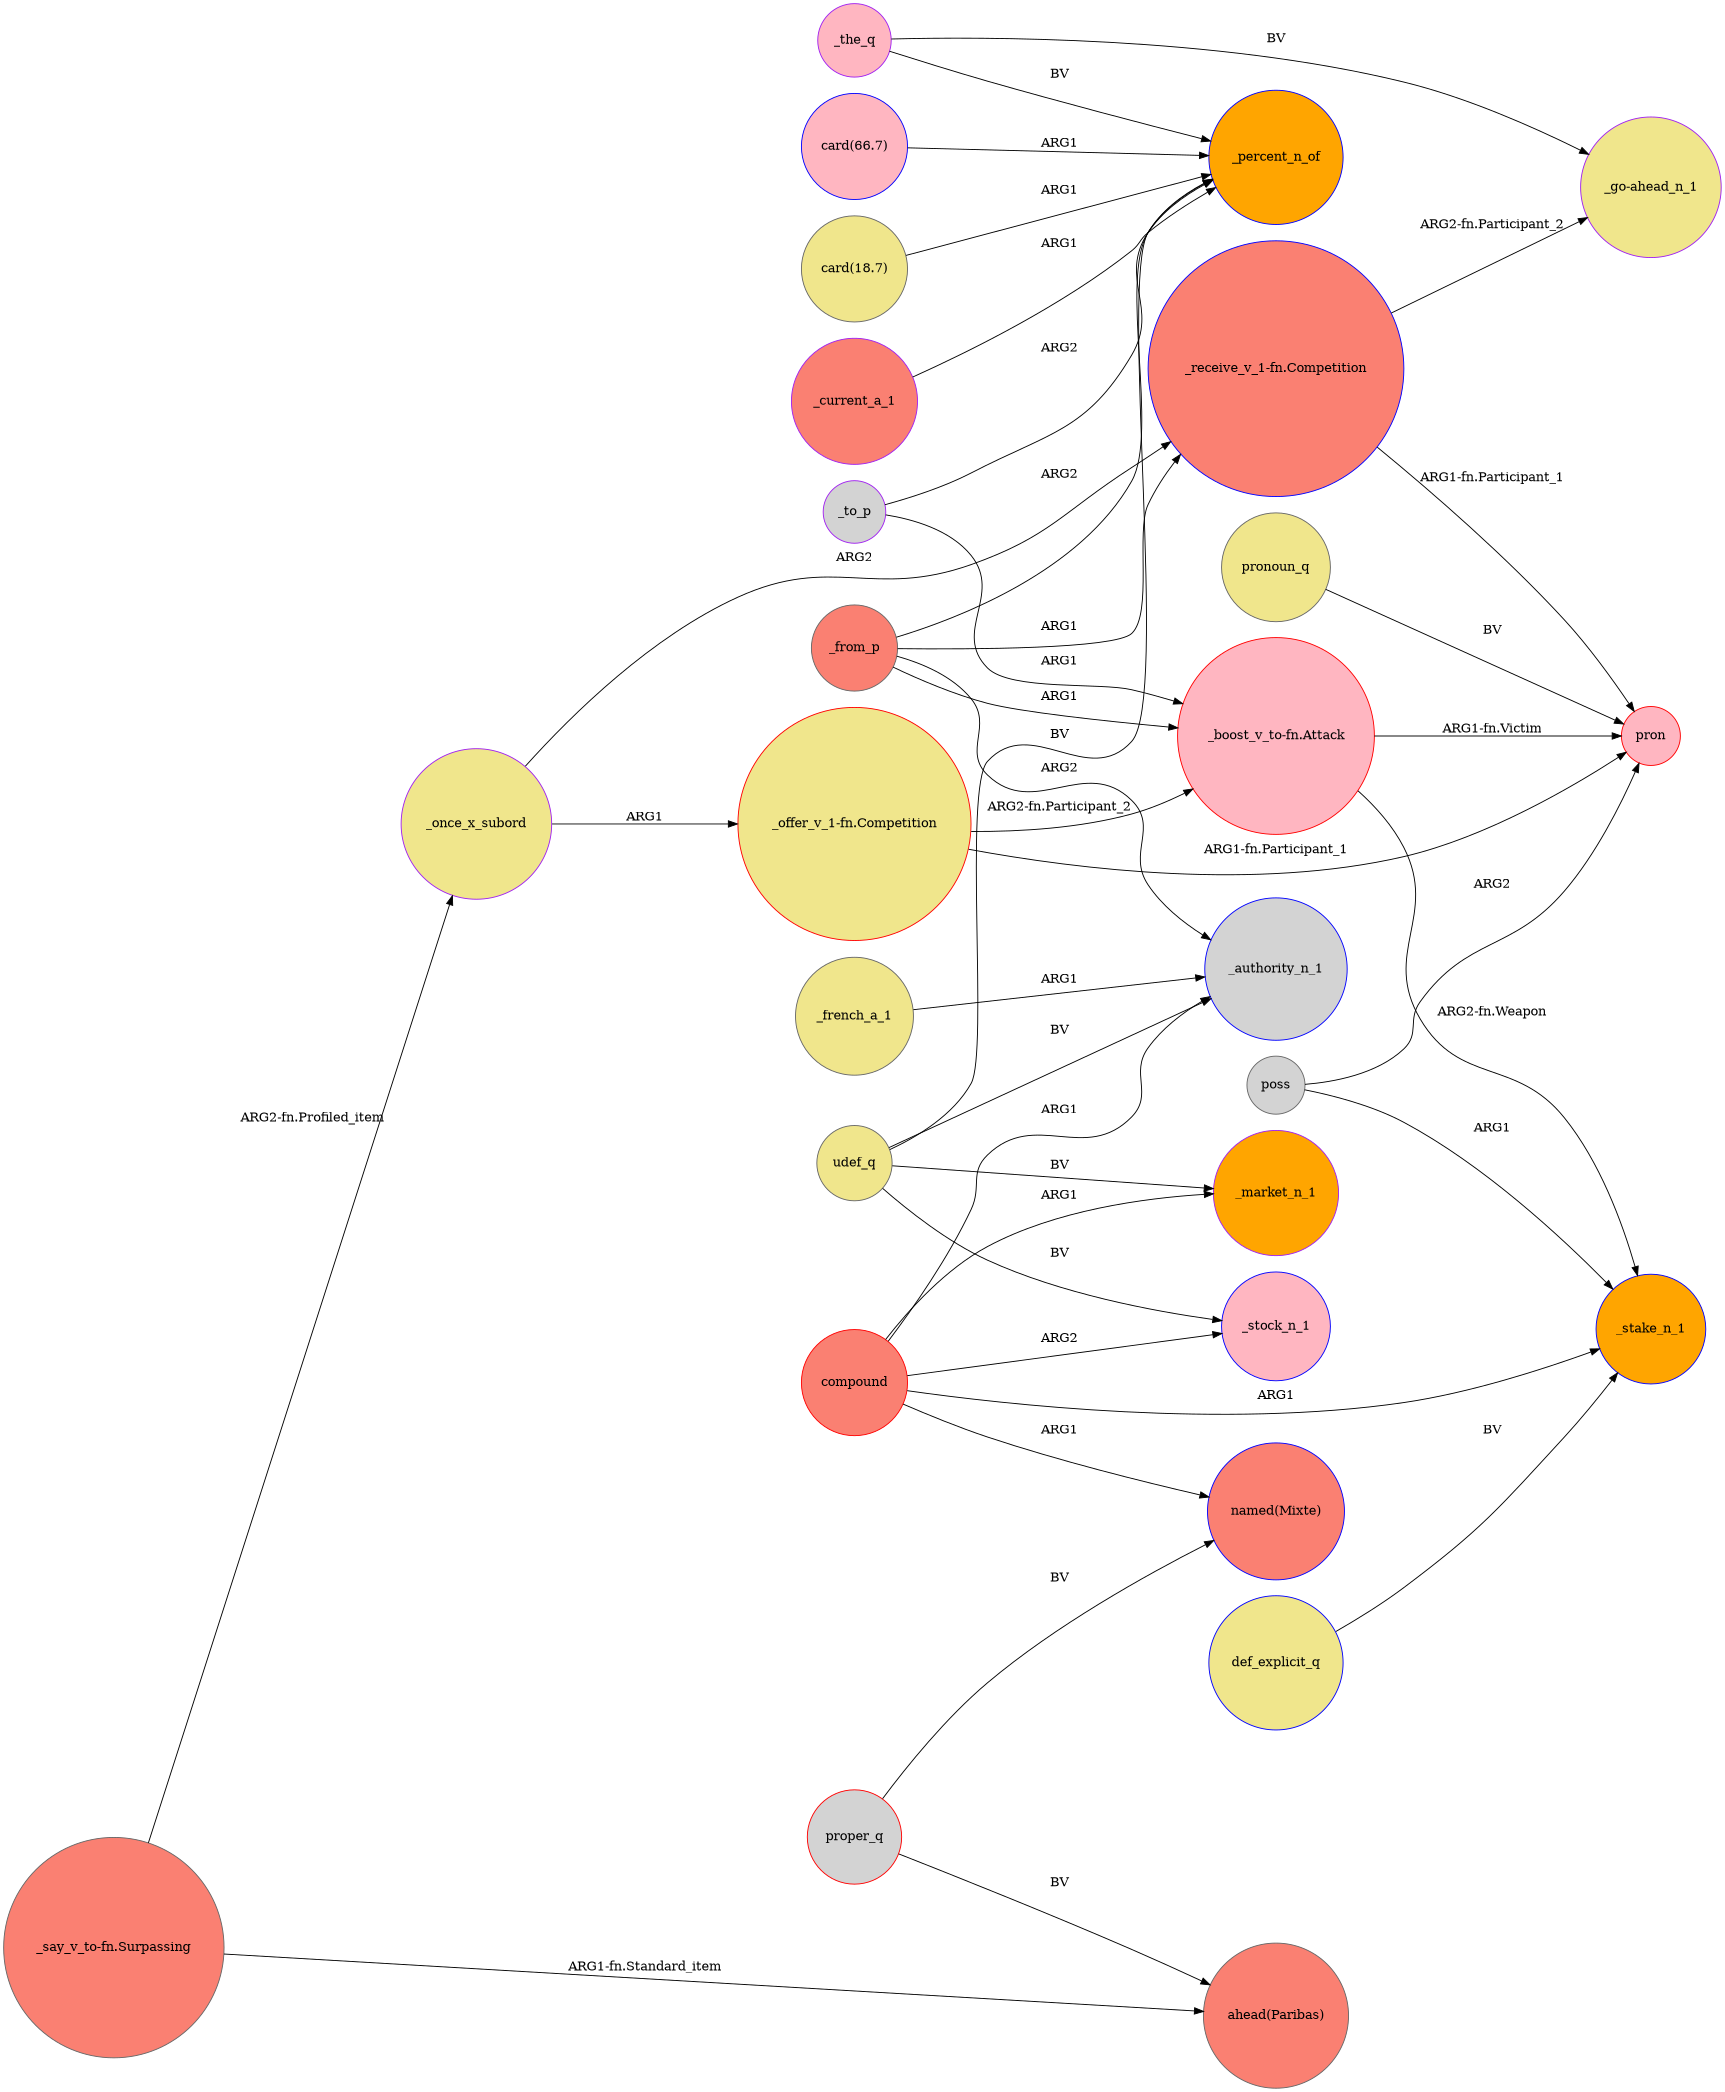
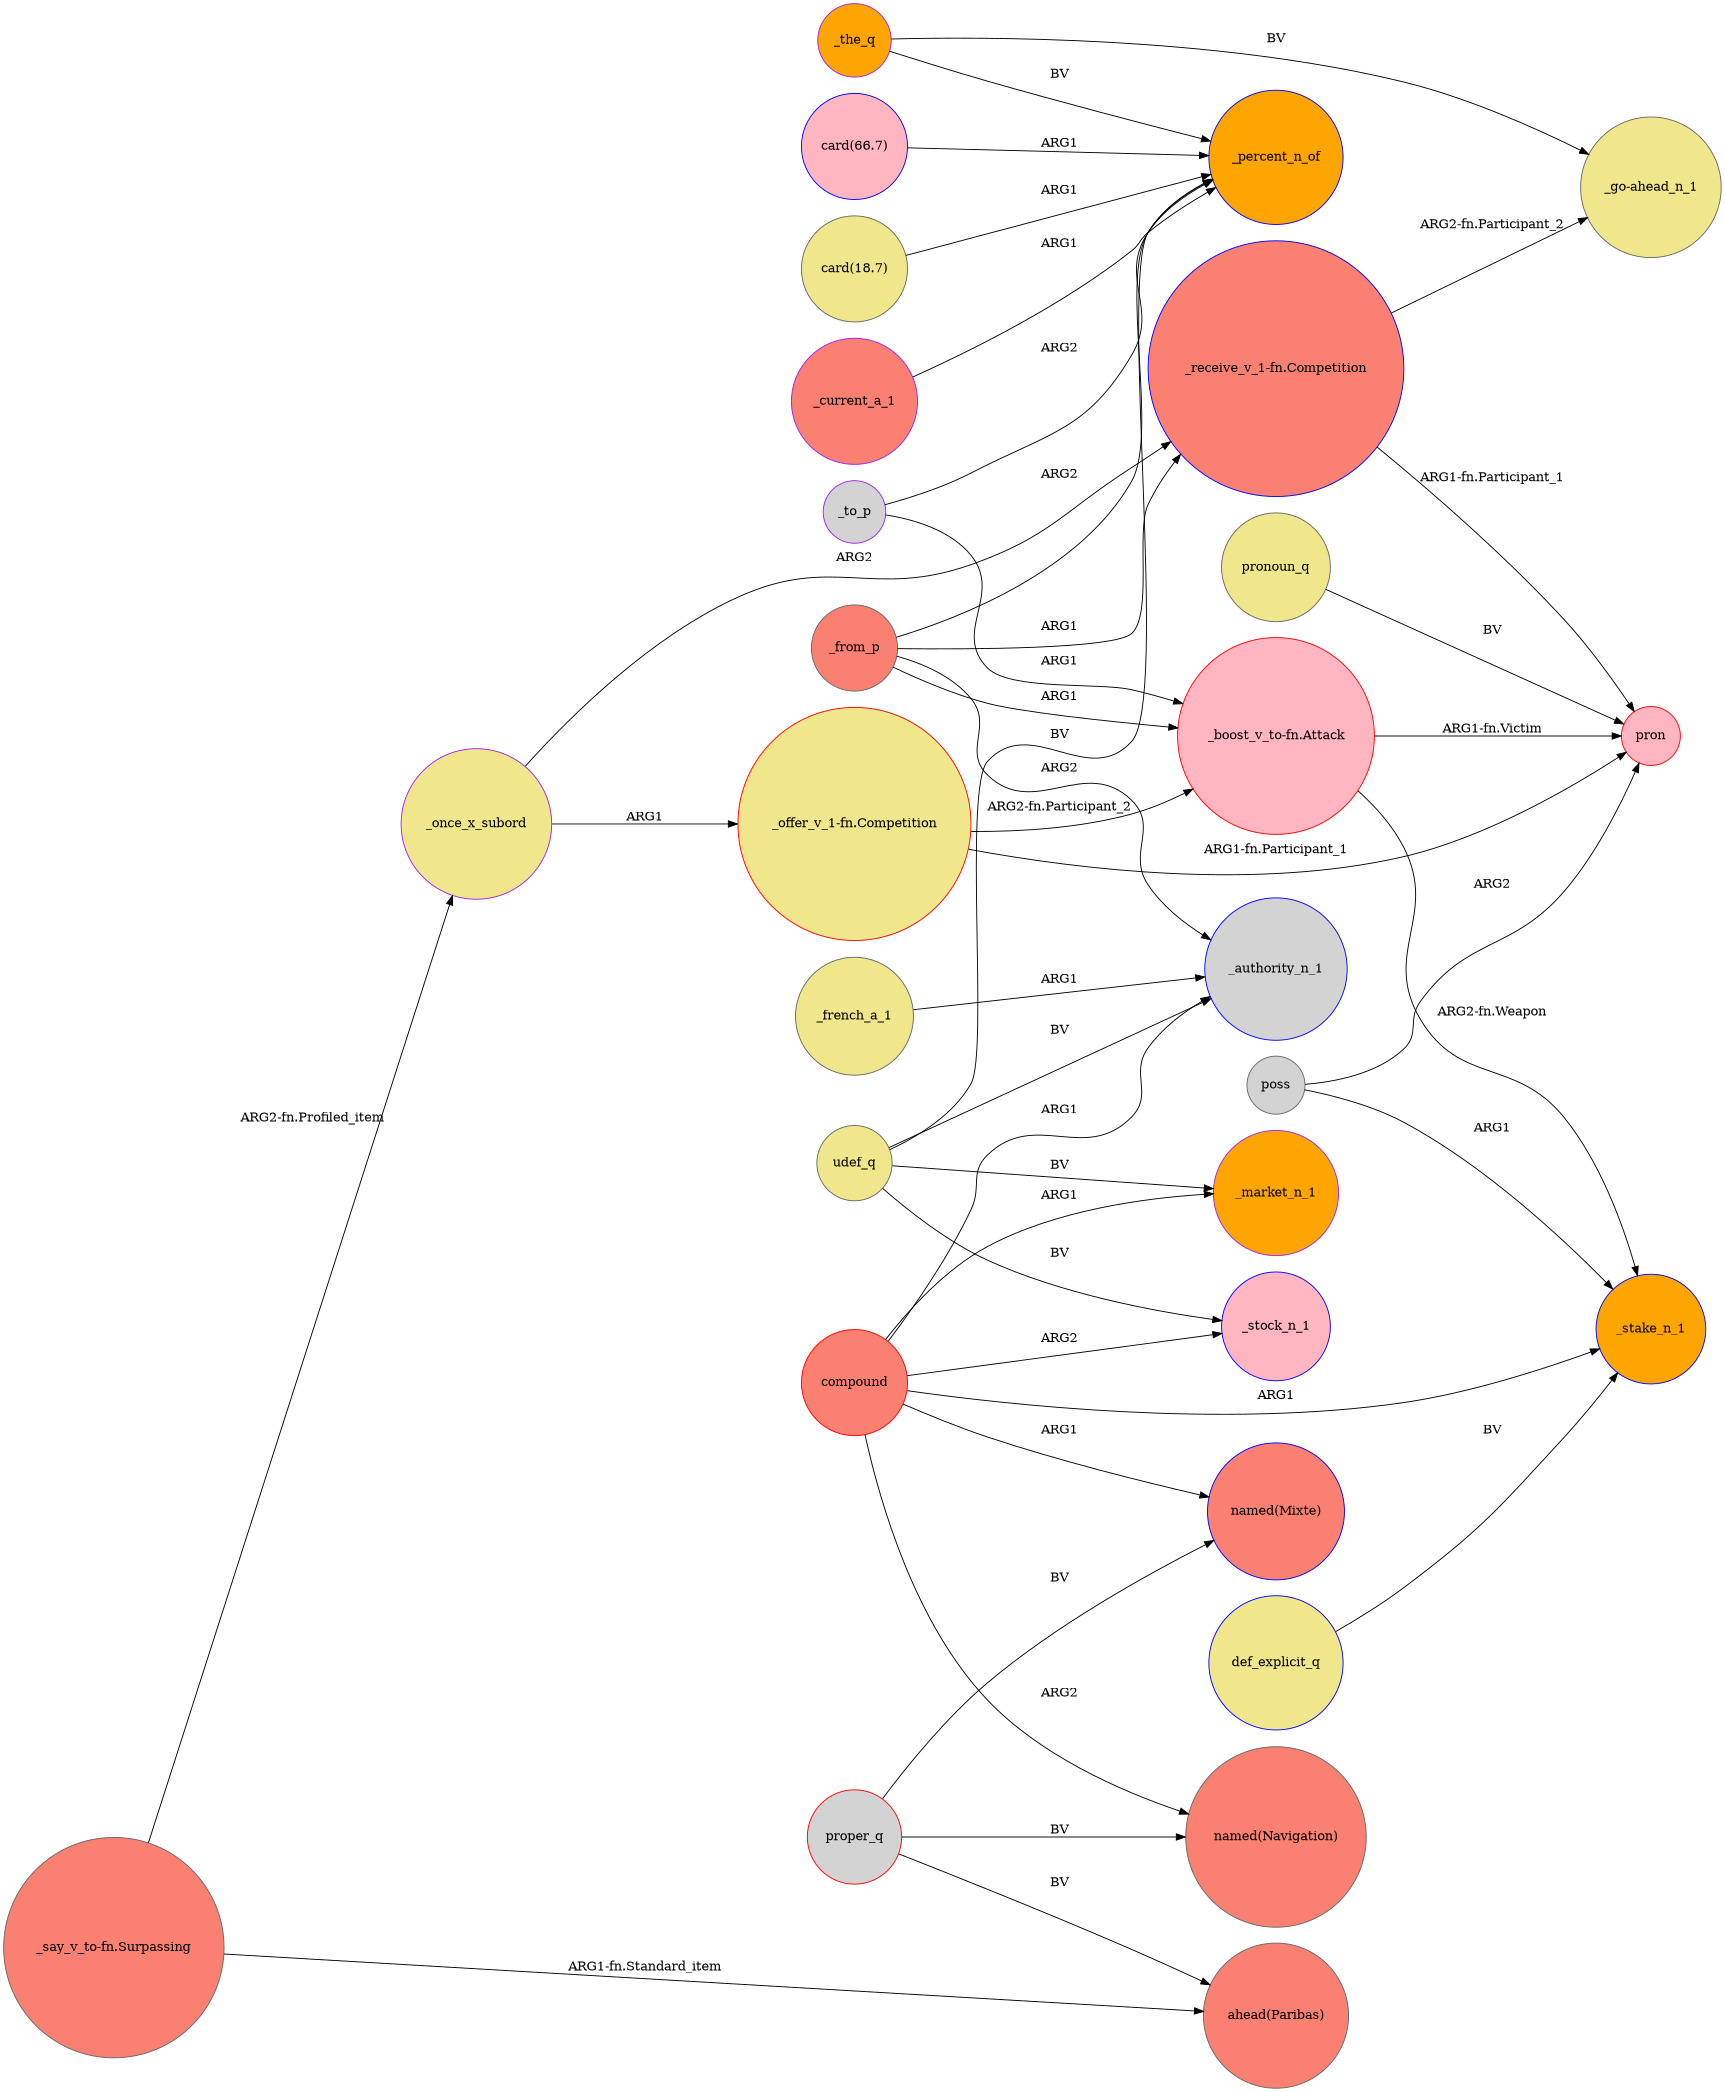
(854, 40) -> (854, 40)
(1651, 187) -> (1651, 187)
none -> (1276, 1837)
